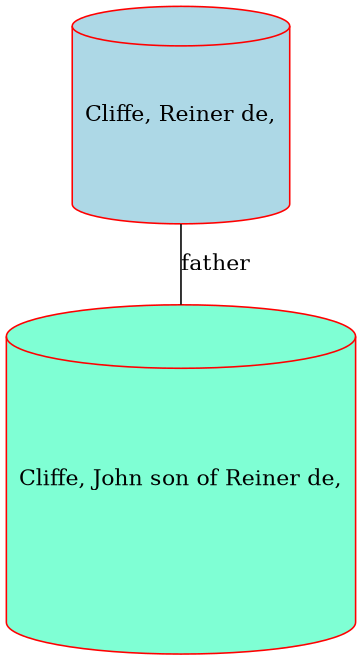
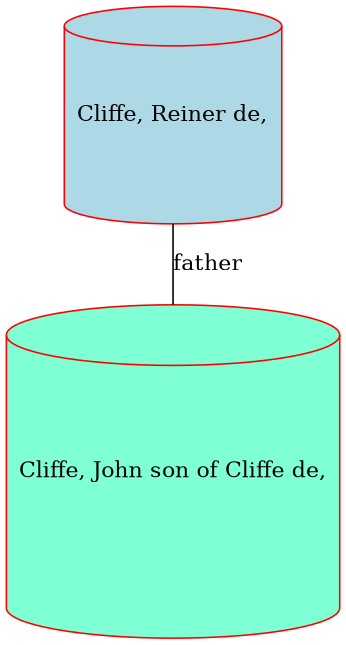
(181, 479) -> (173, 471)
